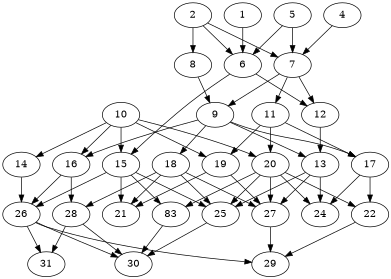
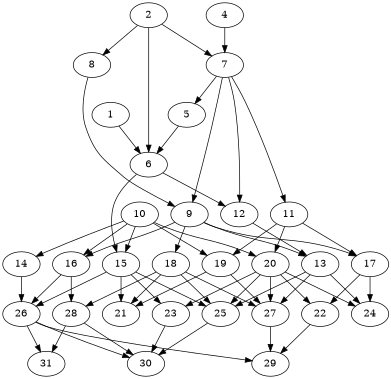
(293, 37) -> (208, 87)
(171, 214) -> (171, 314)
